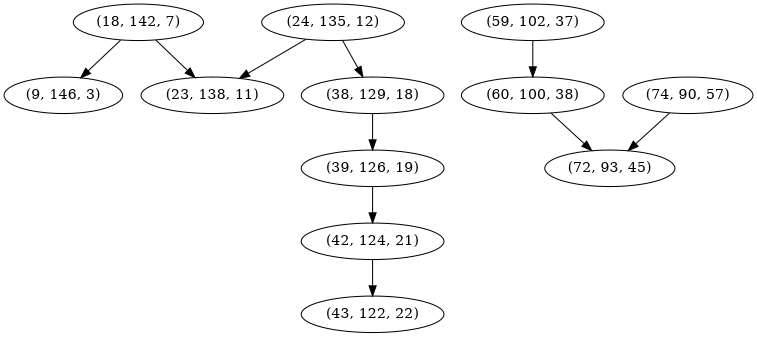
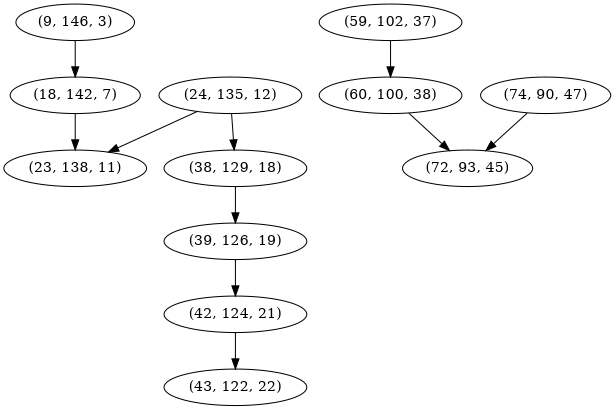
(104, 55) -> (75, 54)
(688, 95) -> (546, 95)
